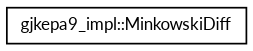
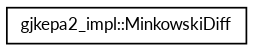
(127, 26) -> (127, 26)
